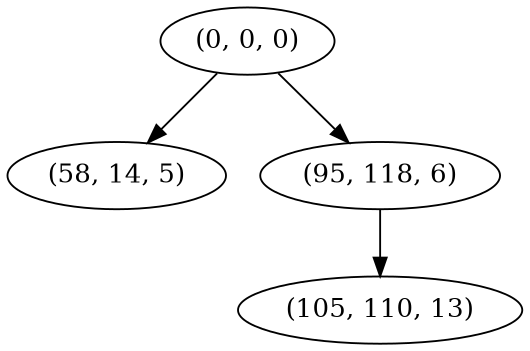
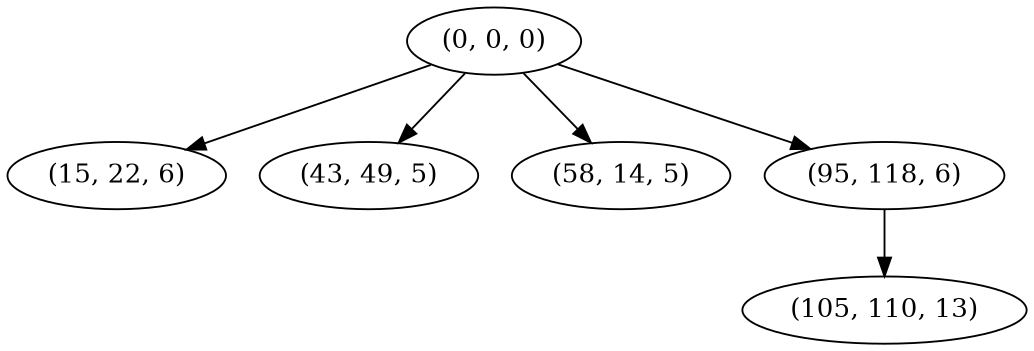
none -> (117, 176)
none -> (369, 176)
